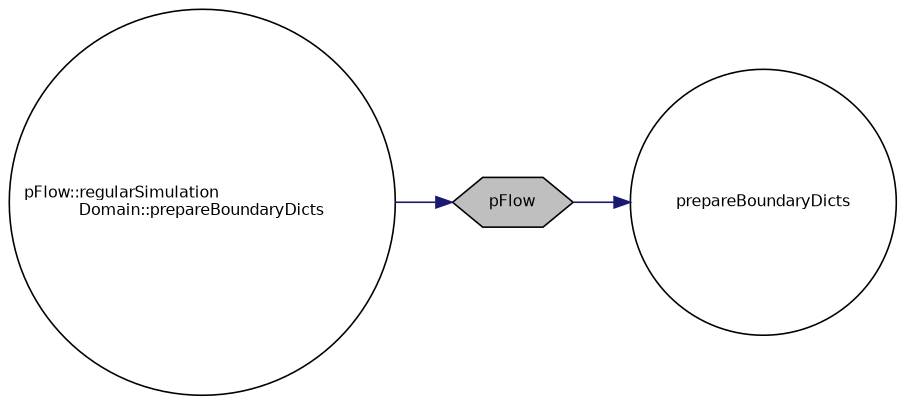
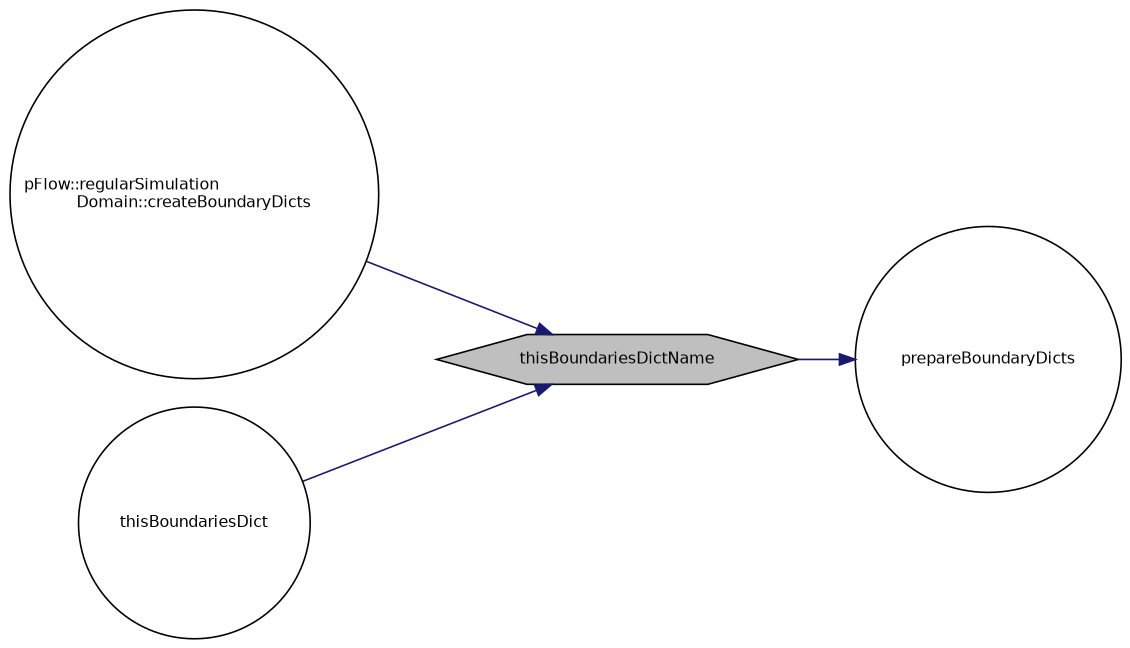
(202, 202) -> (194, 194)
(513, 202) -> (617, 359)
none -> (194, 523)
